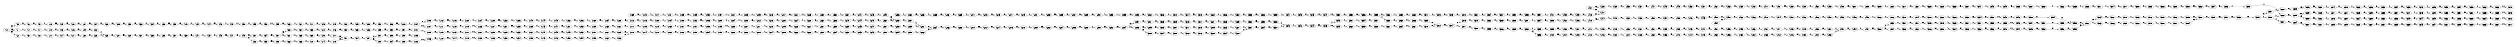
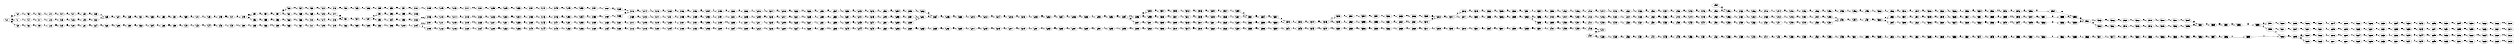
(1381, 18) -> (1381, 16)
(890, 21) -> (890, 29)
